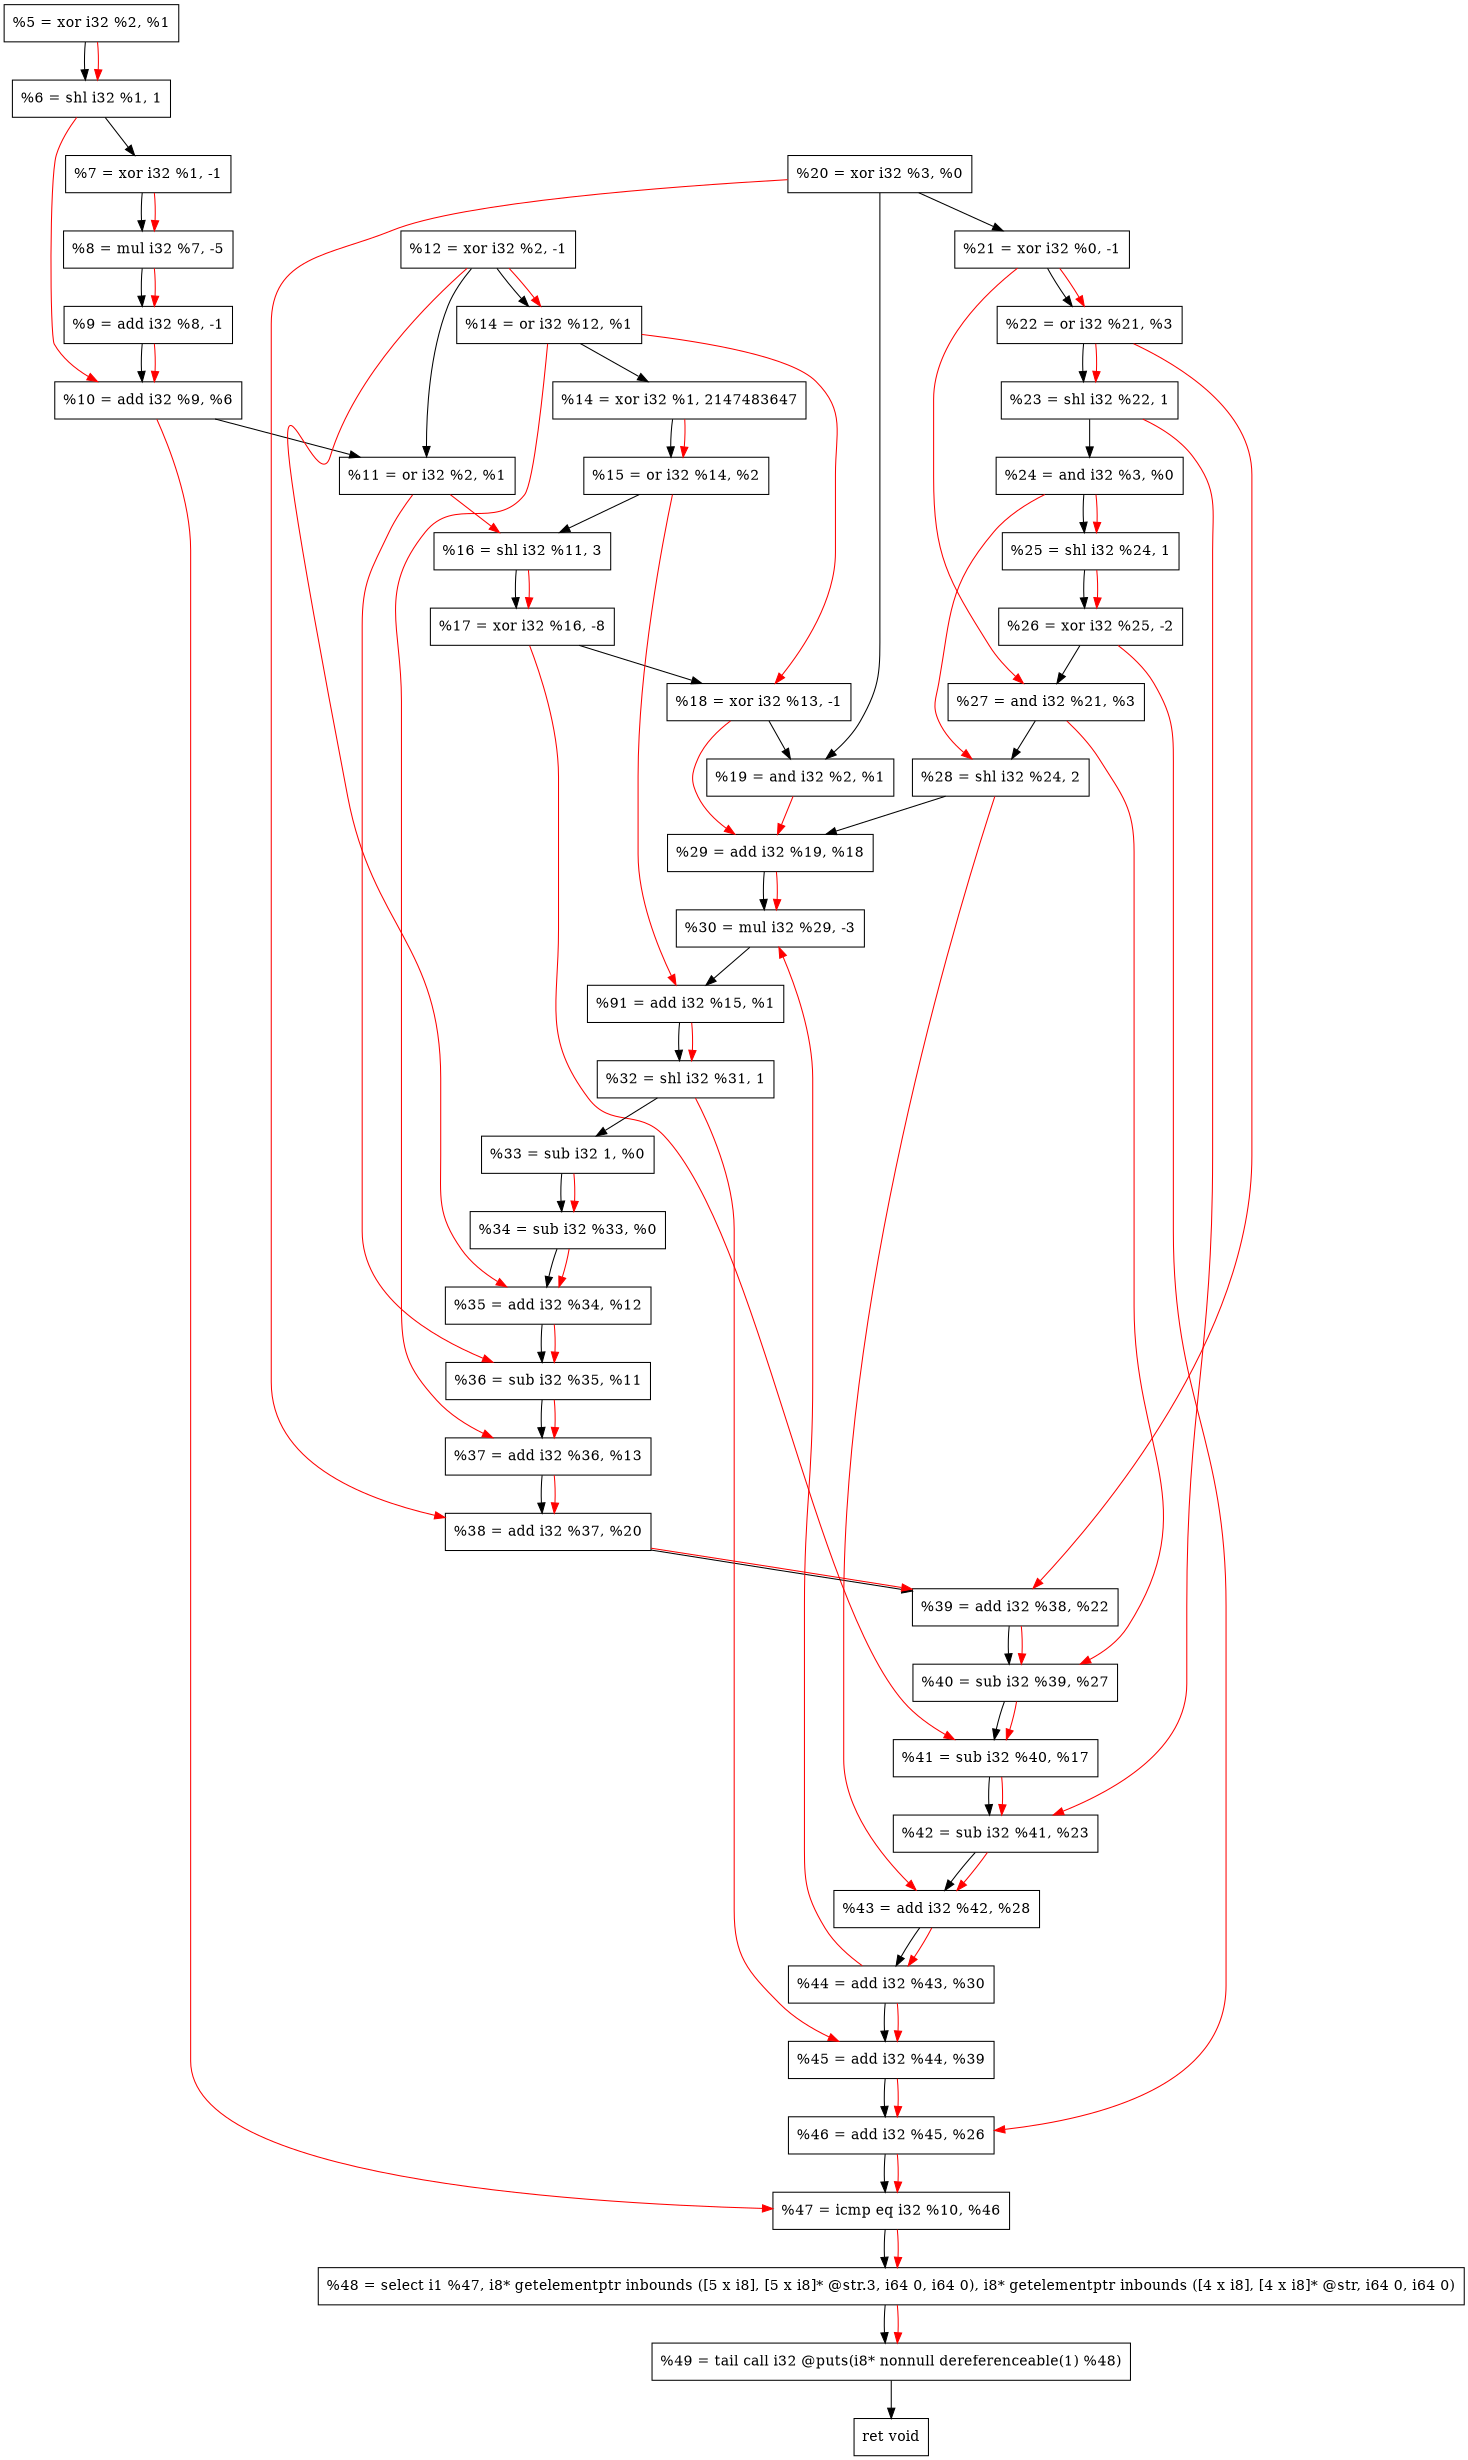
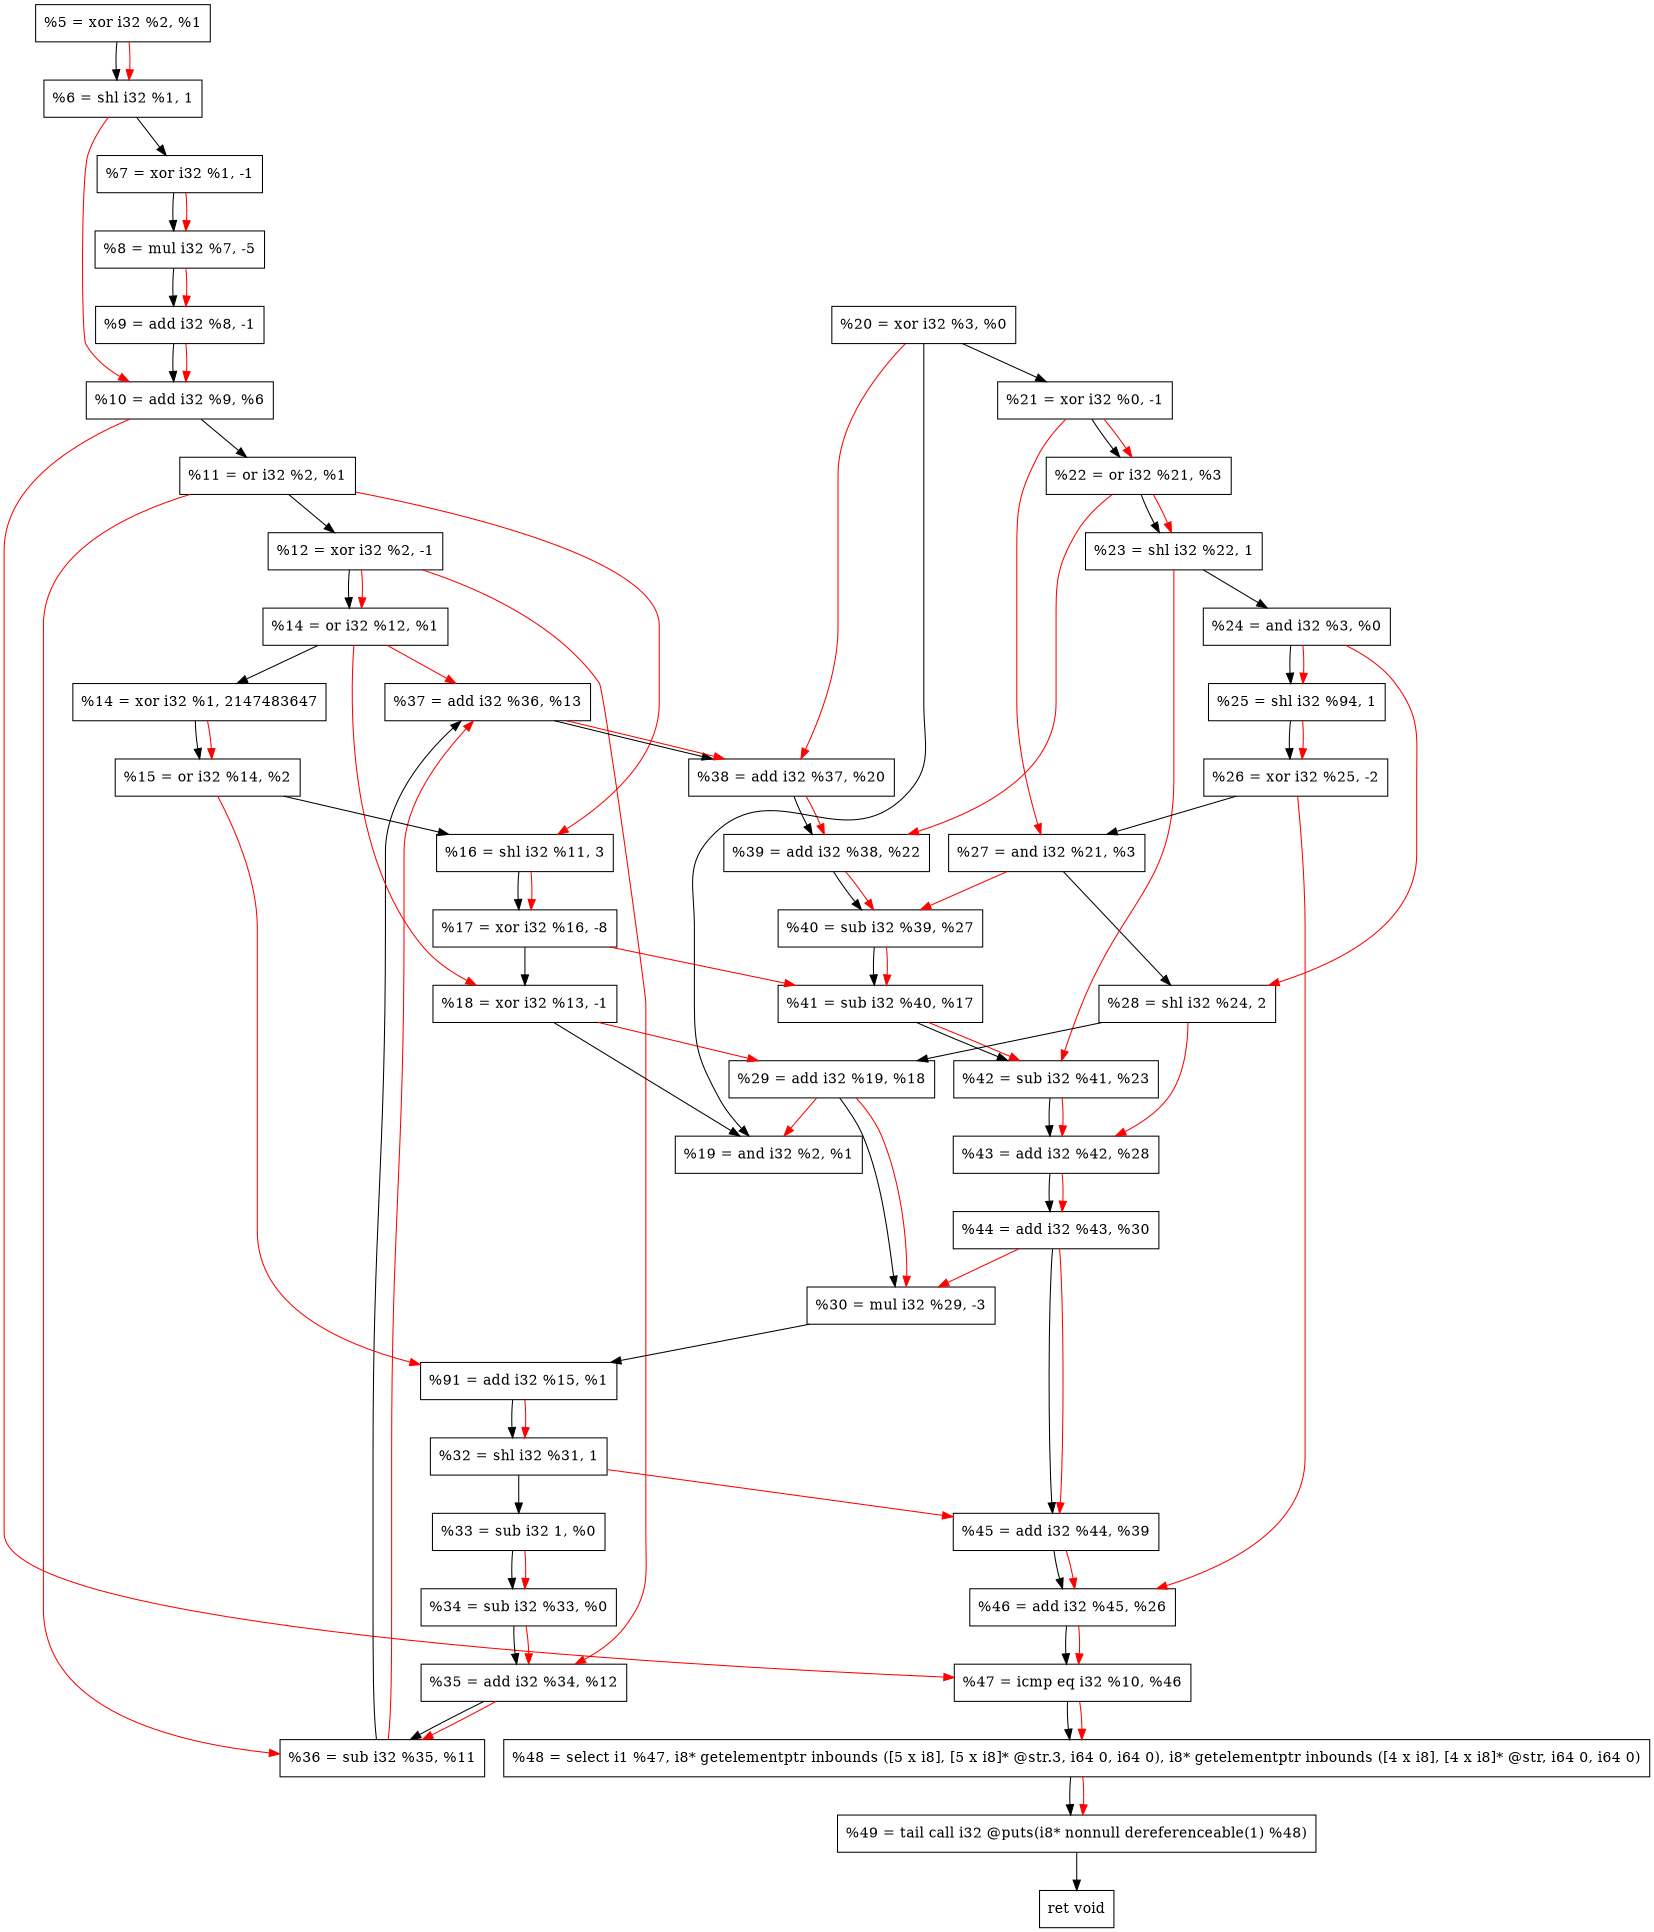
(435, 353) -> (308, 510)
(1091, 551) -> (1297, 702)
(787, 810) -> (804, 1113)
